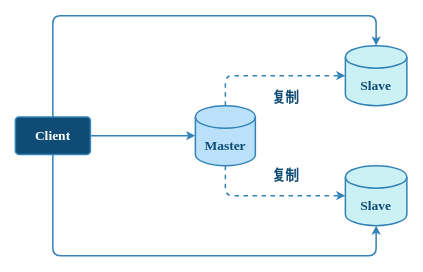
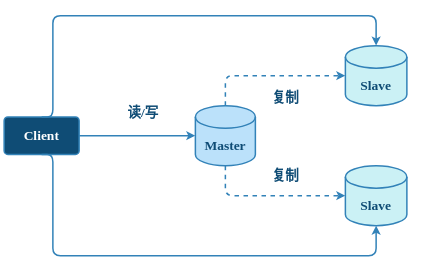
none -> (143, 113)
(53, 135) -> (42, 135)
